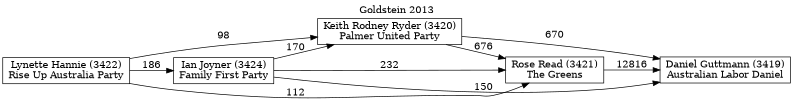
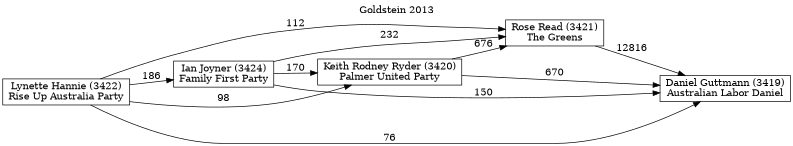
none -> (392, 143)
